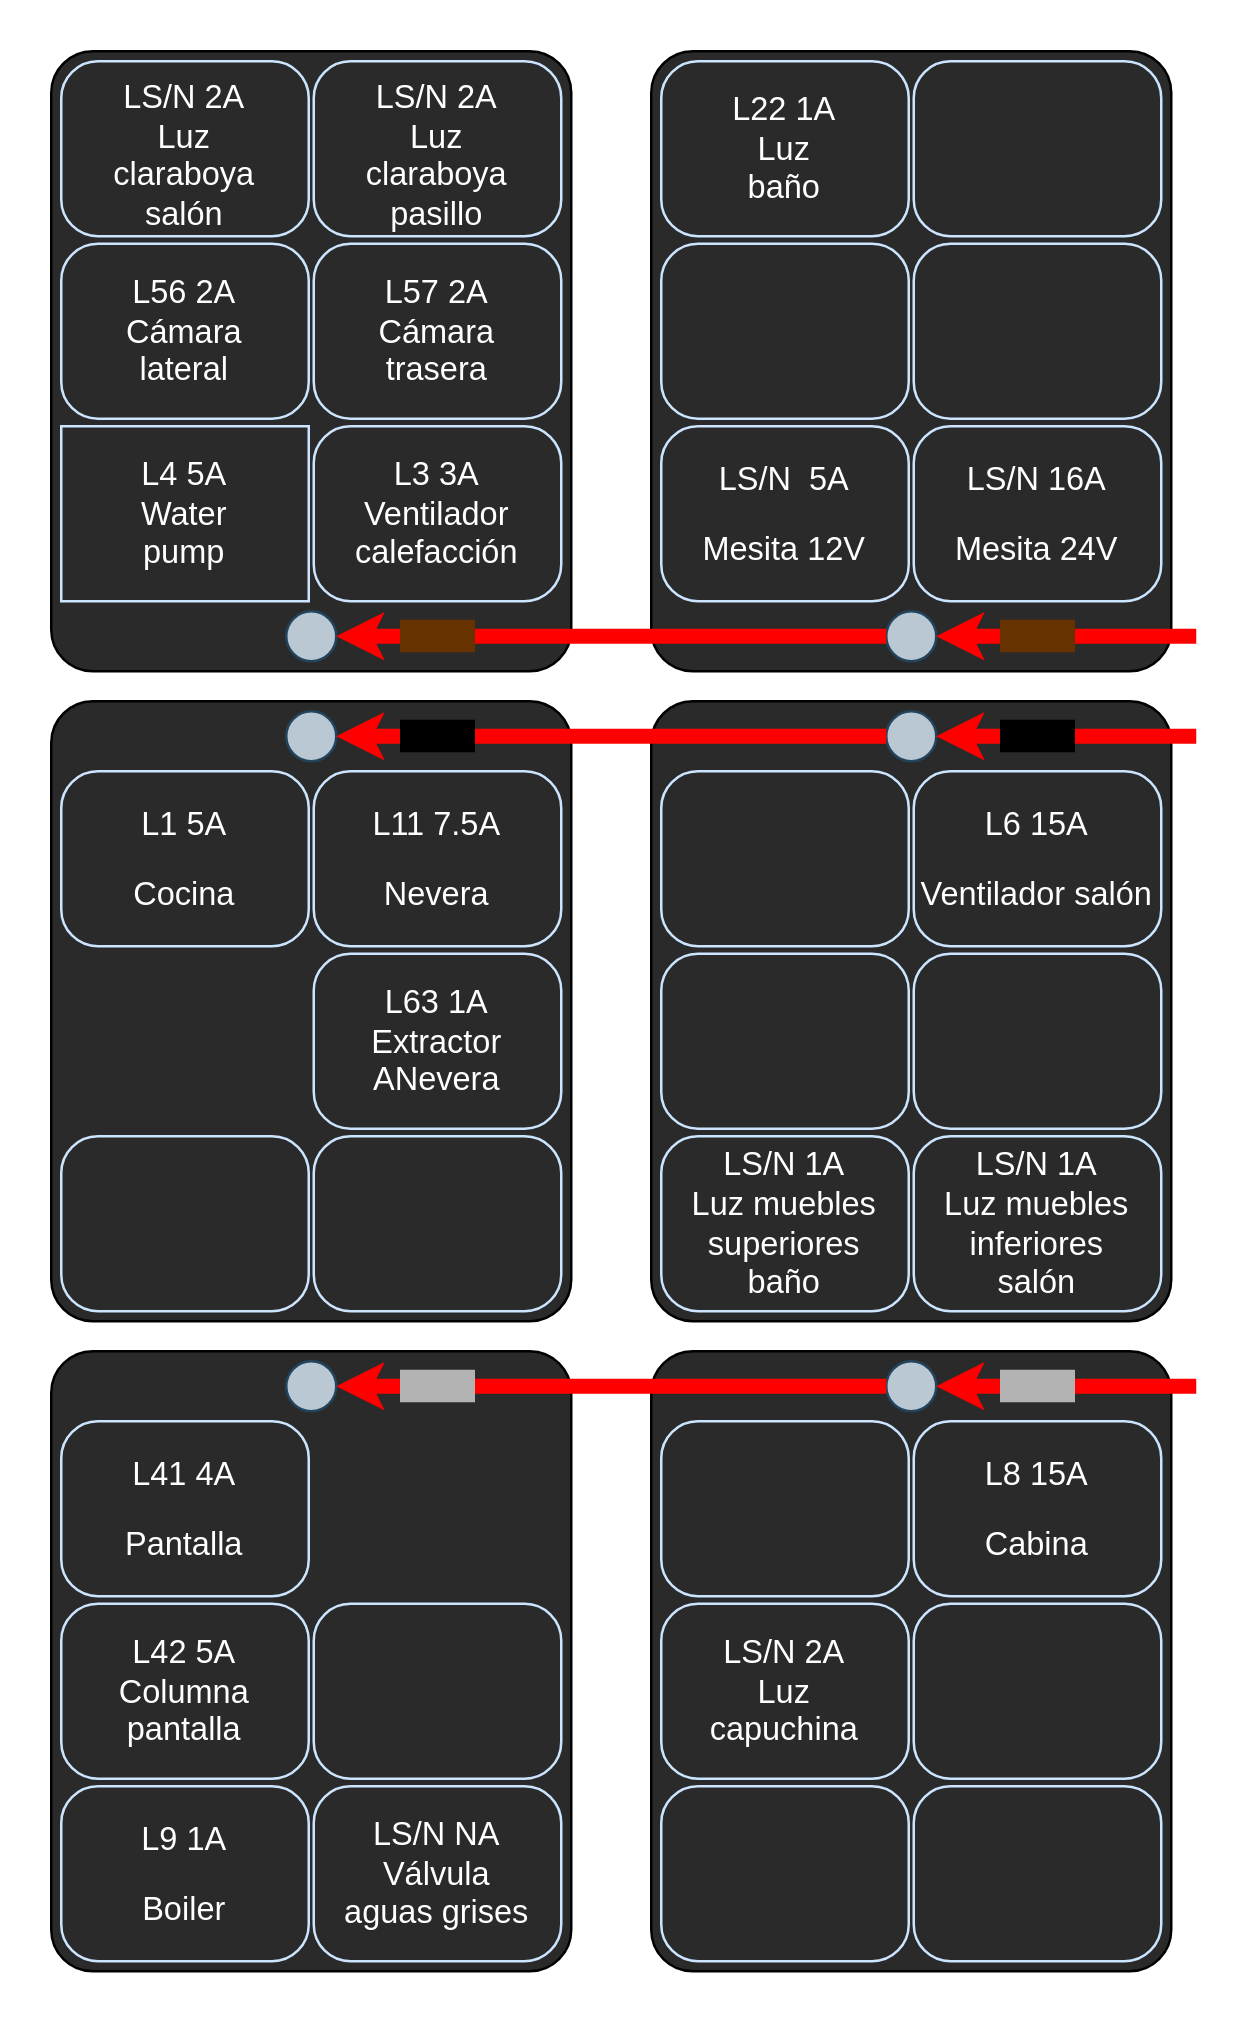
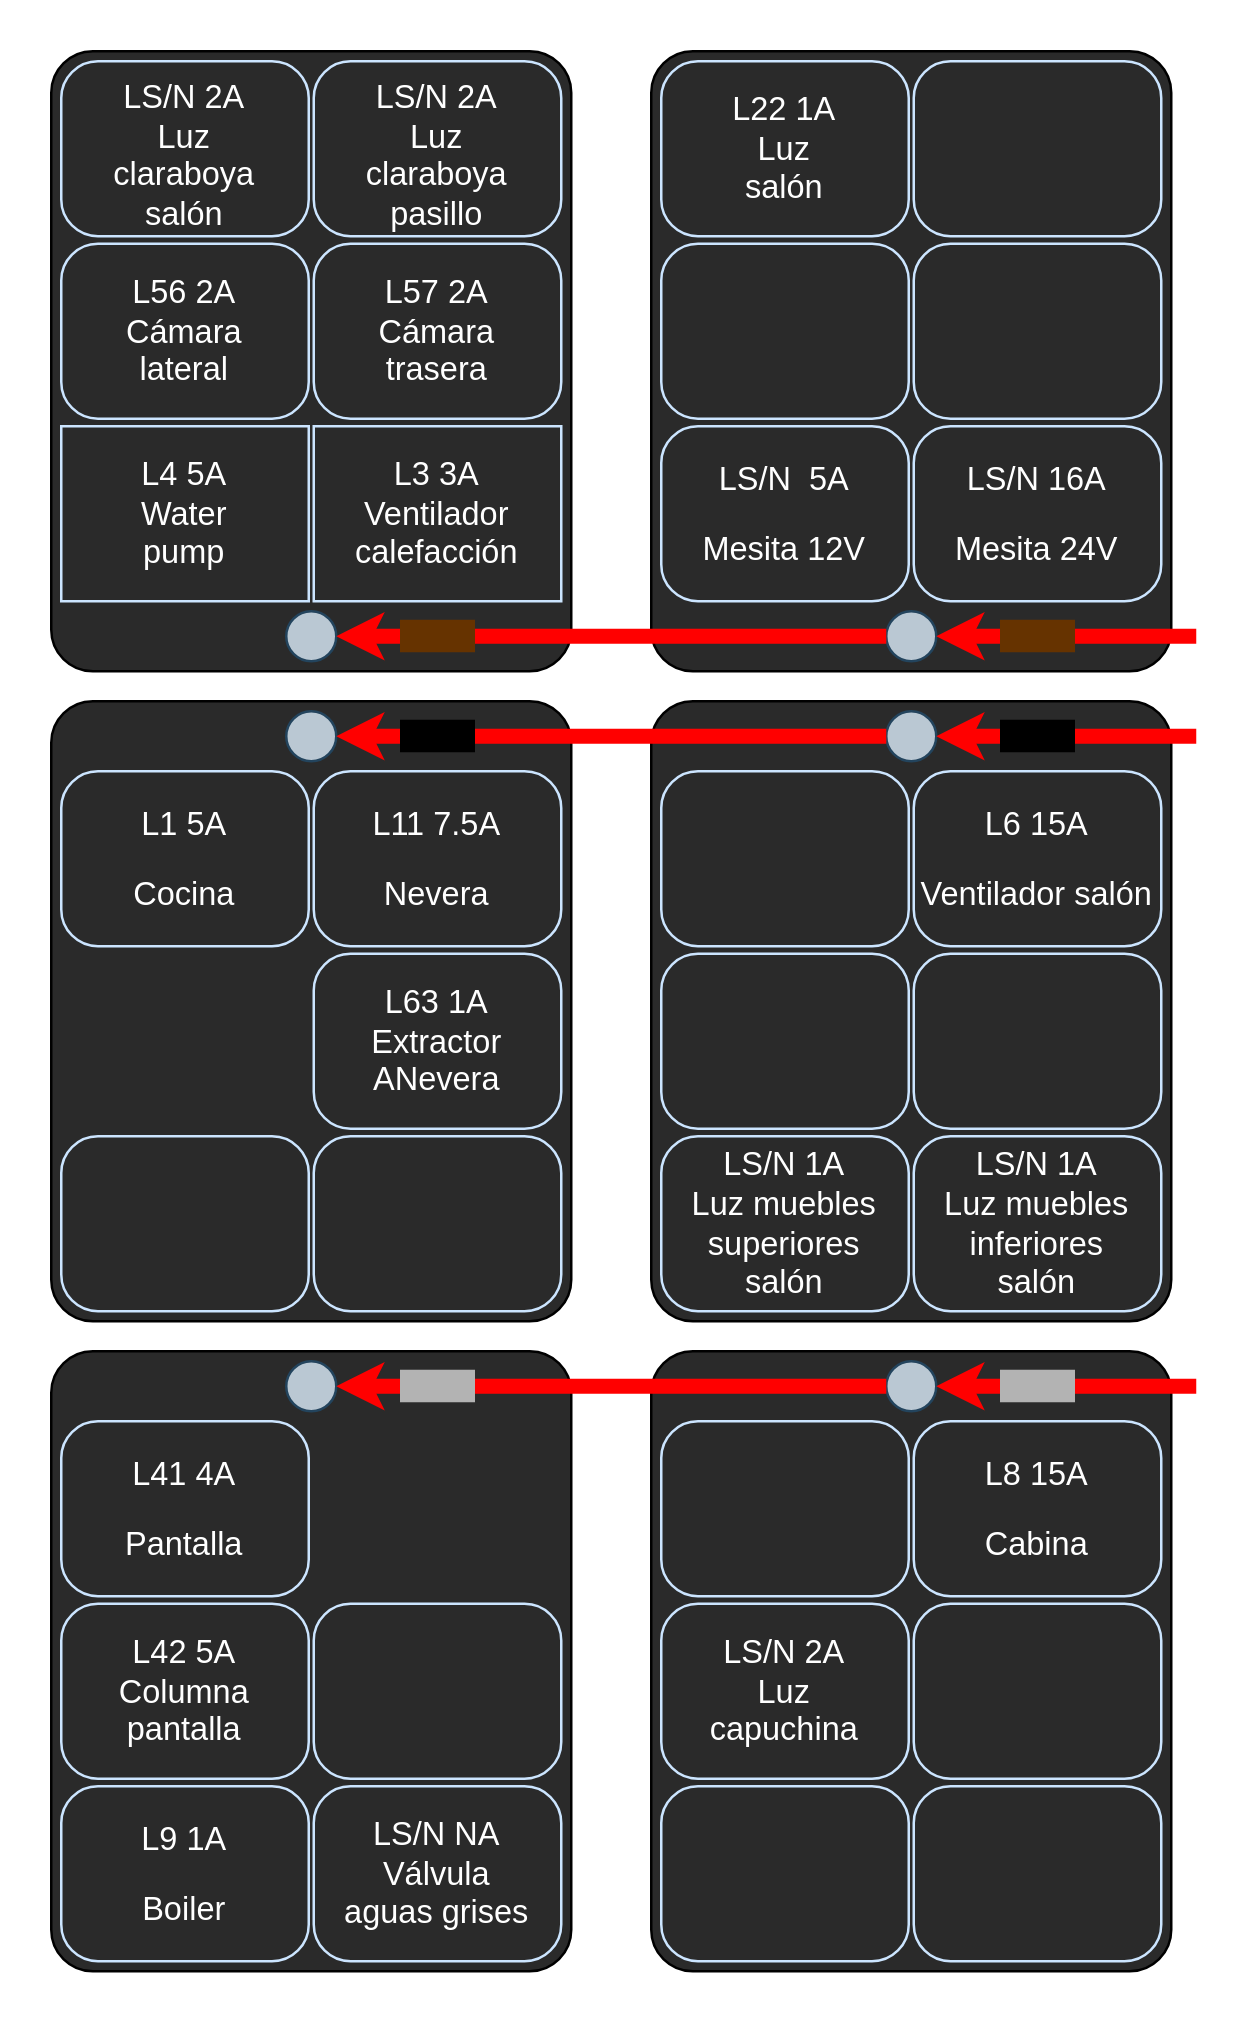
(785, 149) -> (785, 149)
(438, 514) -> (438, 514)
(785, 1224) -> (785, 1224)
